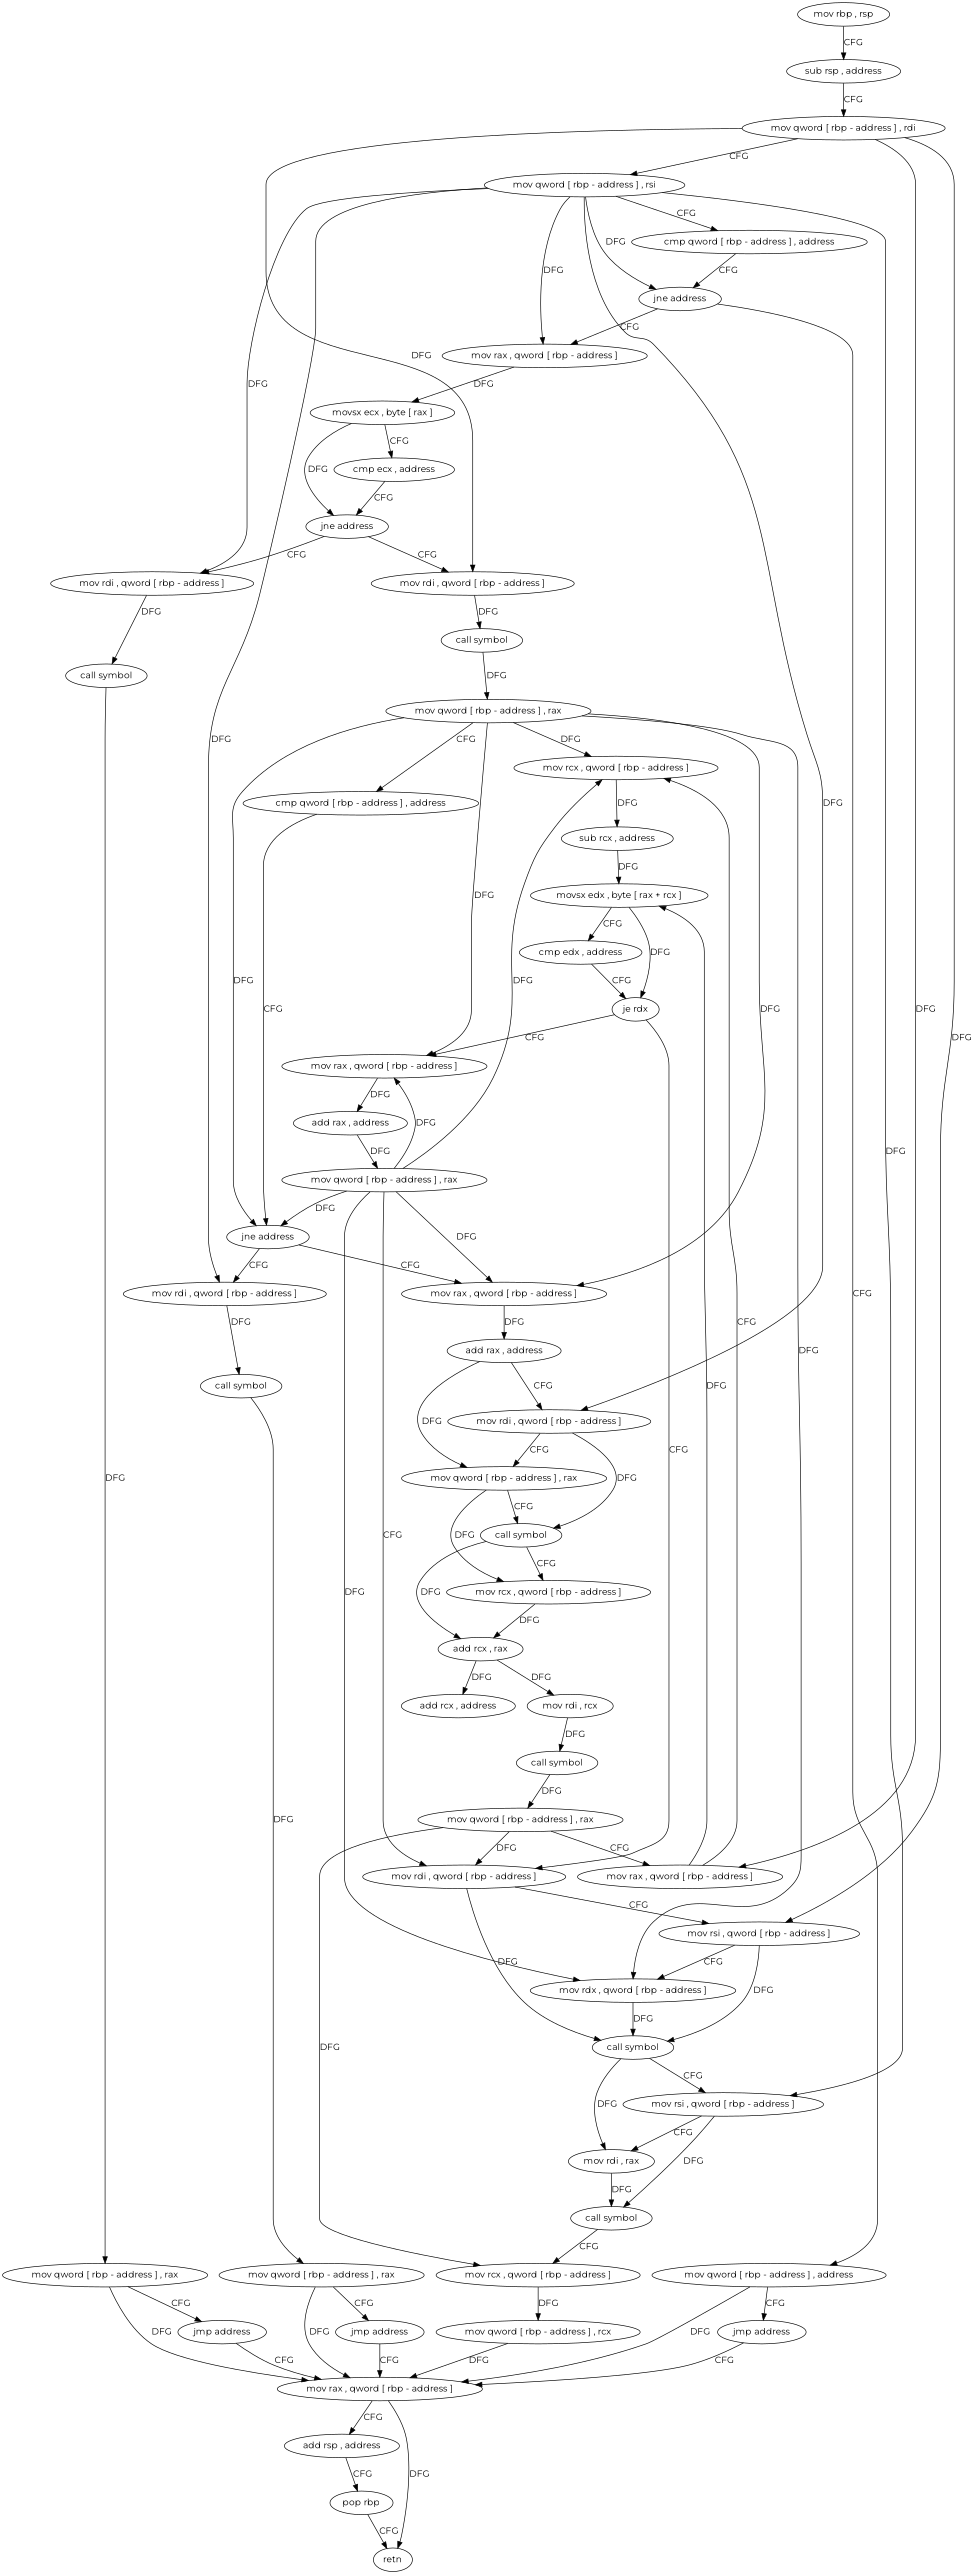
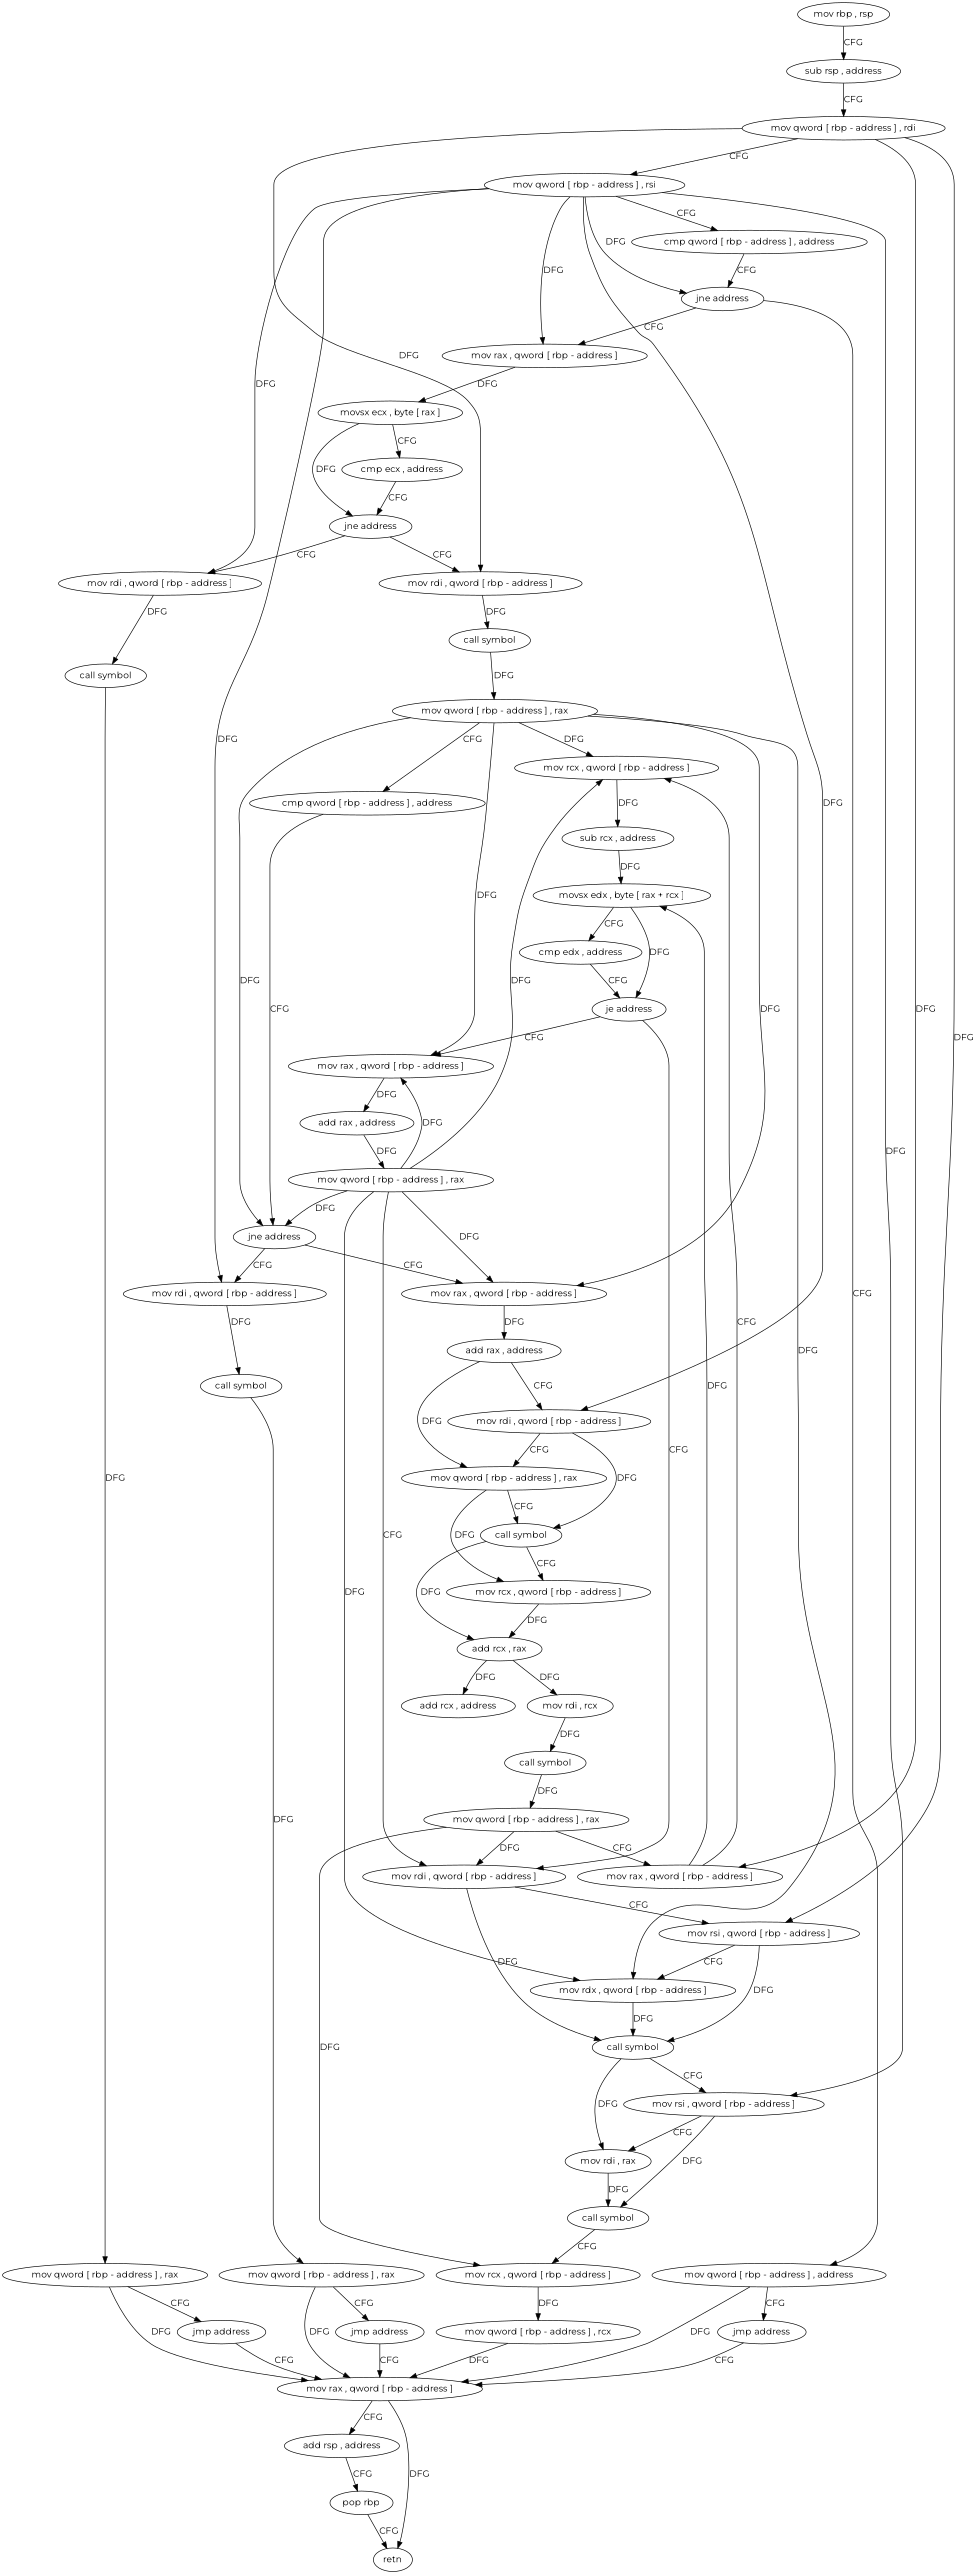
(636, 1009) -> (629, 1009)
